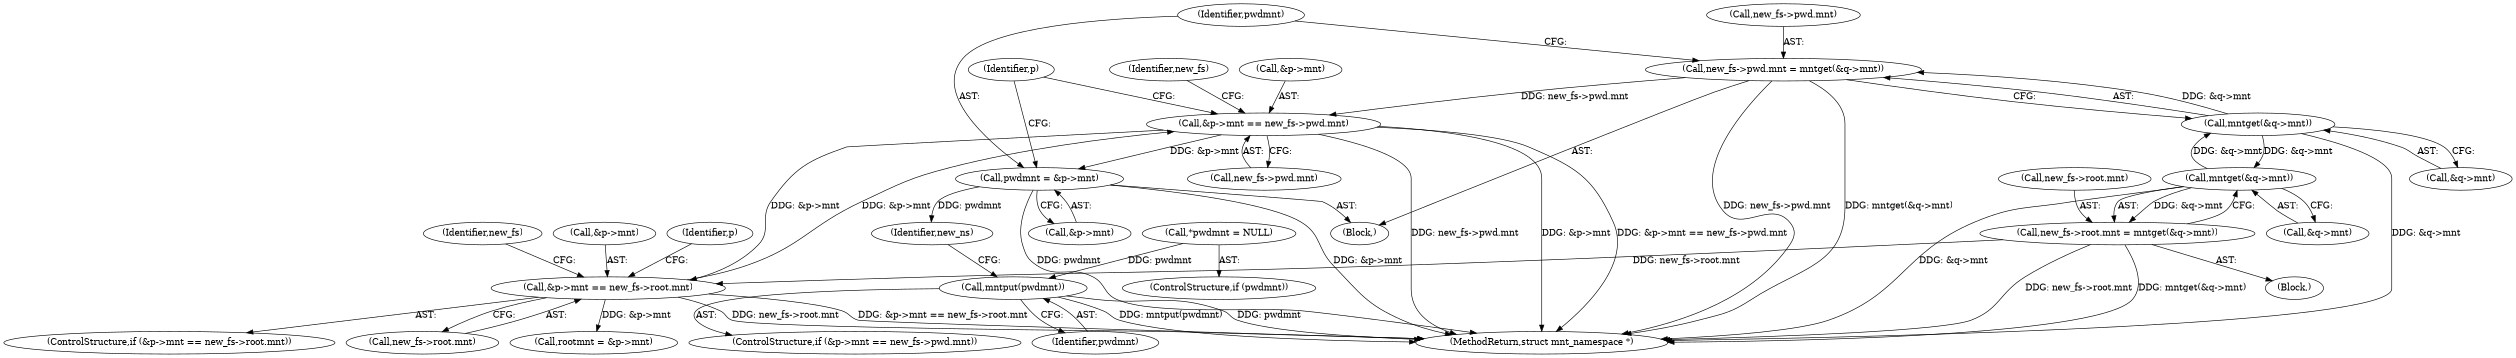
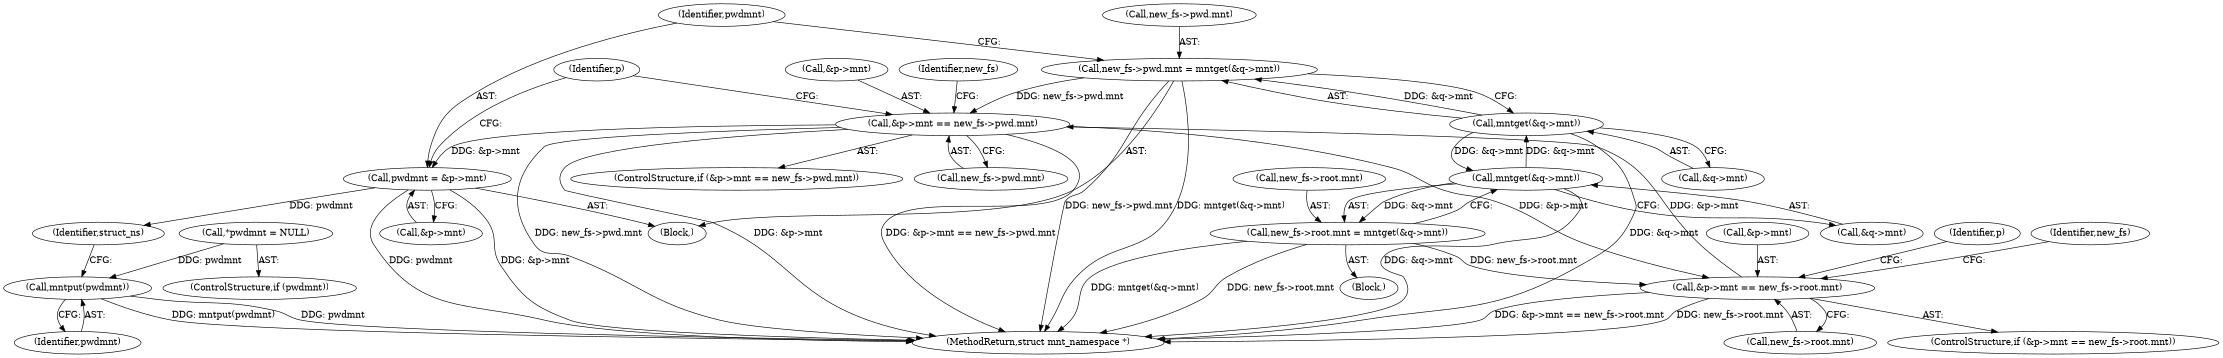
(932, 234) -> (98, 234)
(795, 293) -> (848, 151)
(594, 343) -> none
